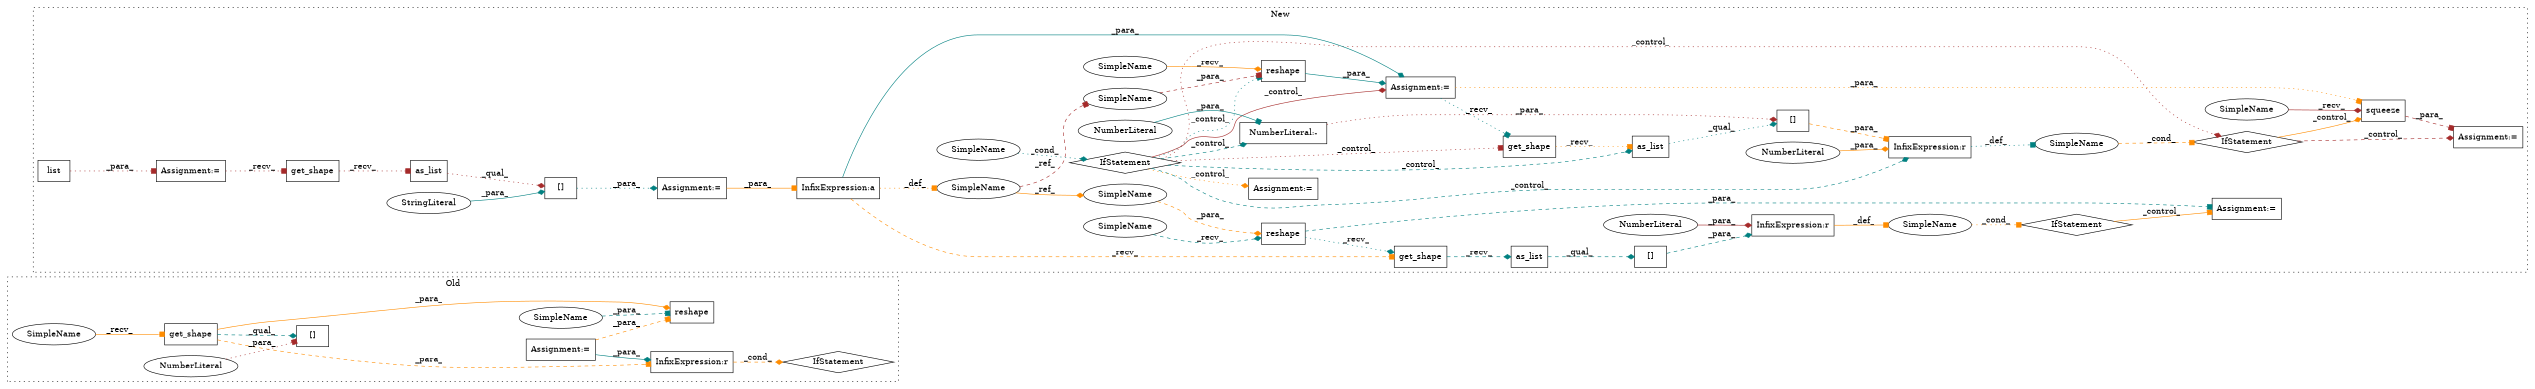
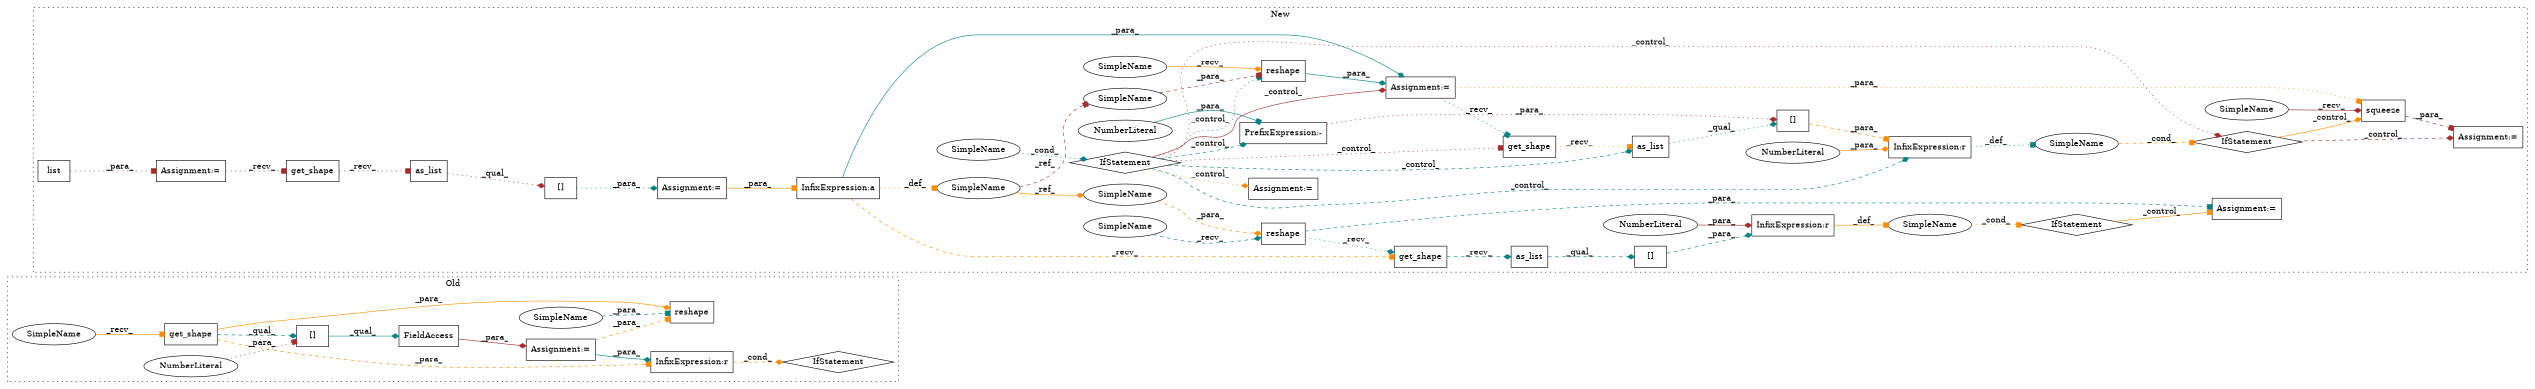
(1283, 133) -> (1283, 133)
(429, 203) -> none
none -> (429, 336)
